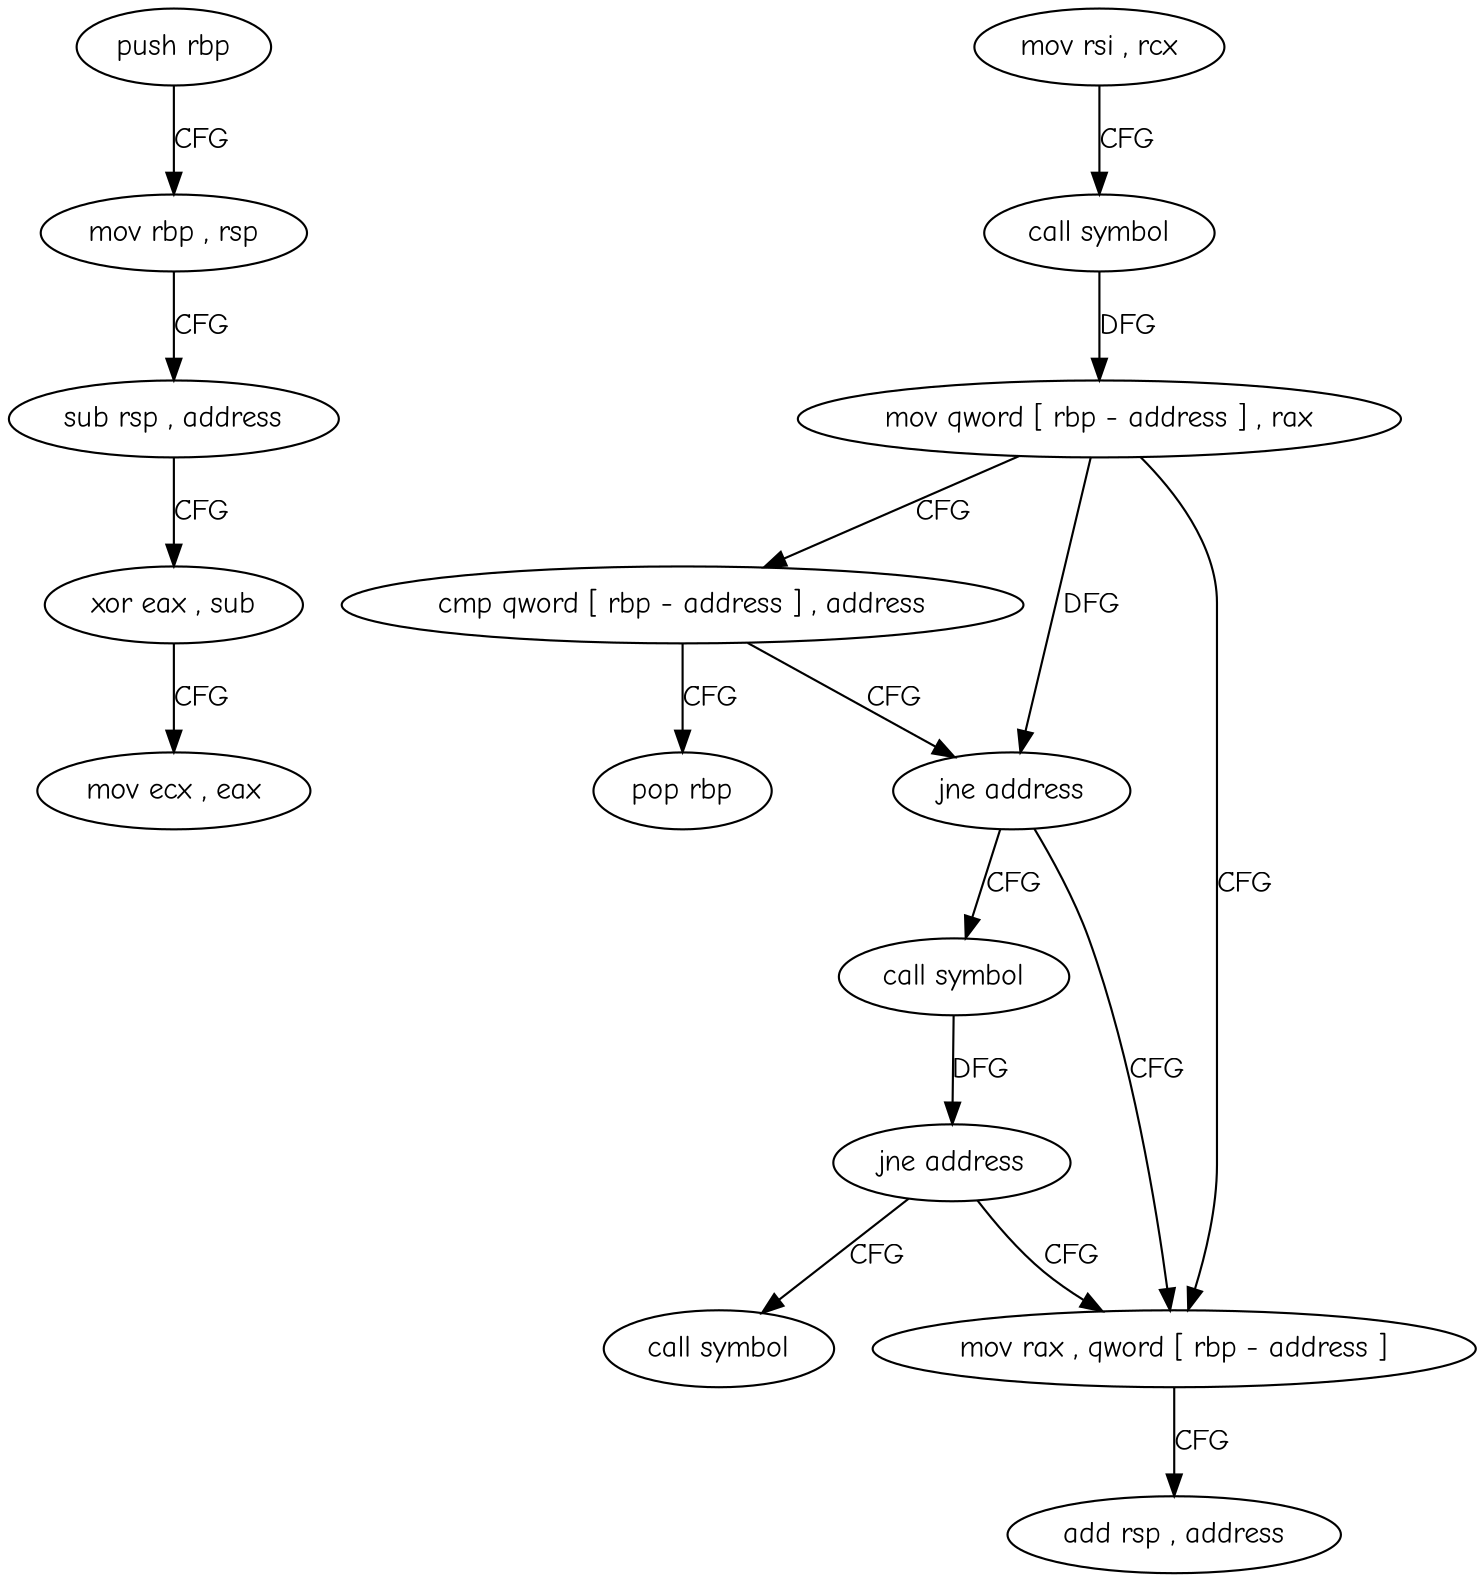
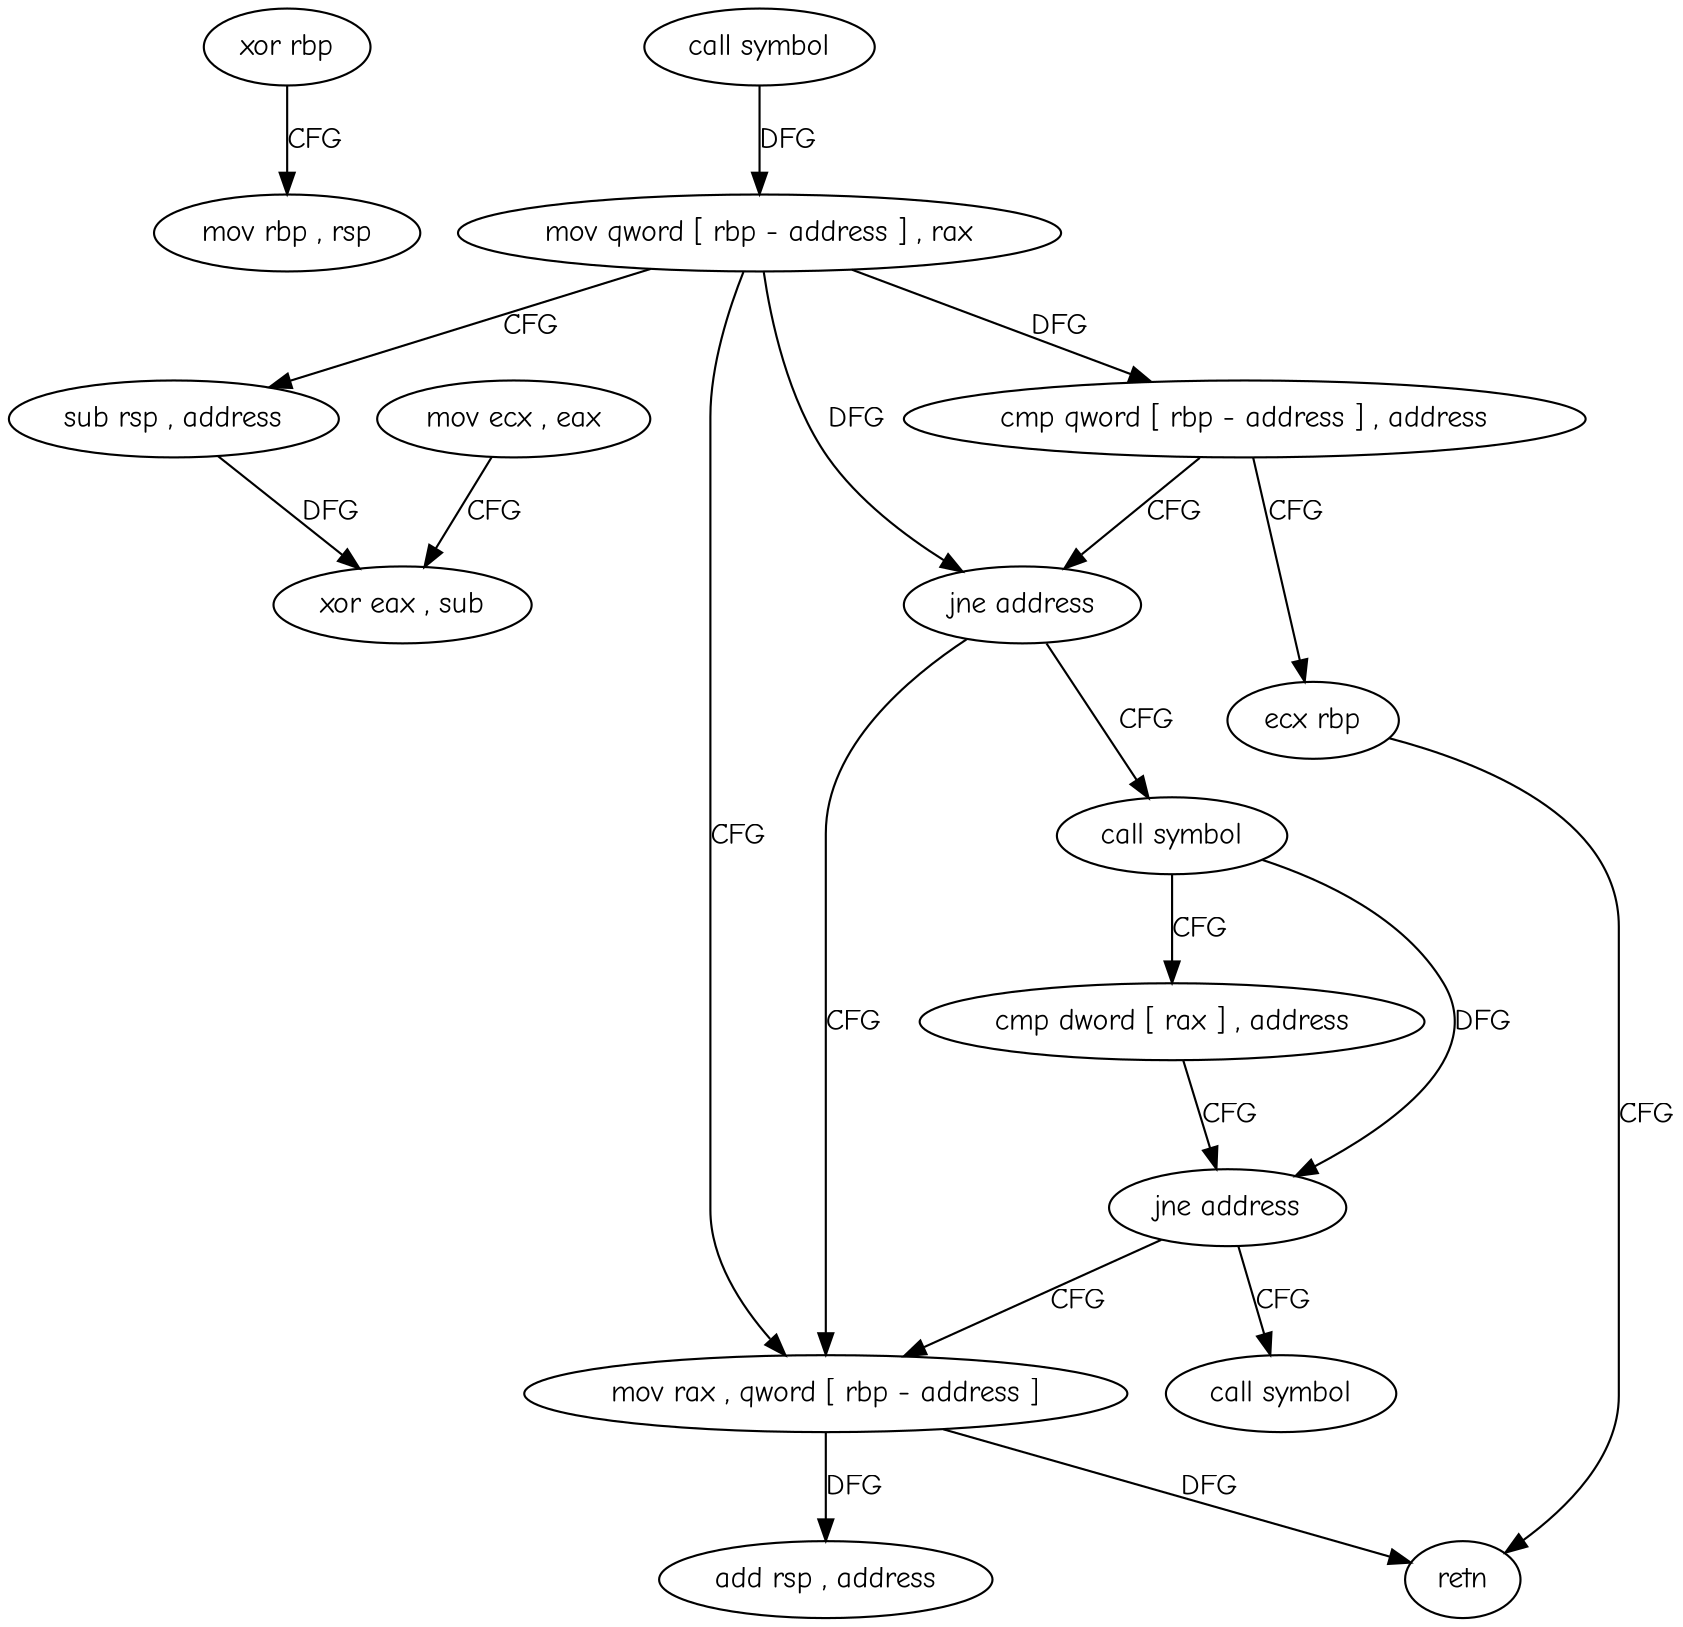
(174, 47) -> (287, 47)
(1099, 47) -> none
(174, 315) -> (471, 325)
(202, 512) -> (331, 512)
(943, 512) -> (1060, 326)
(174, 687) -> (464, 503)
(683, 791) -> (1313, 720)
none -> (1172, 1022)
(1202, 1442) -> (855, 1487)
none -> (1463, 1580)
